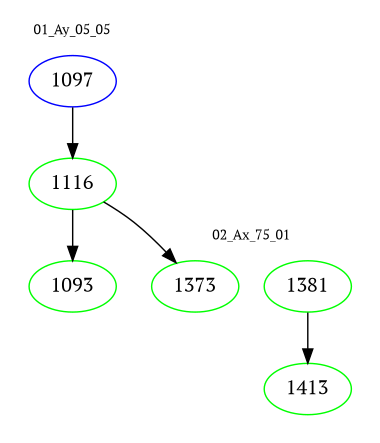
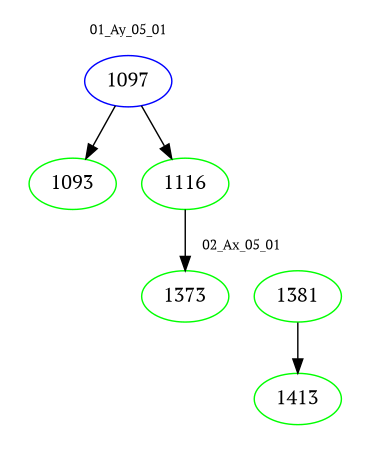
(73, 31) -> (129, 31)
(73, 228) -> (104, 126)
(252, 236) -> (242, 246)
